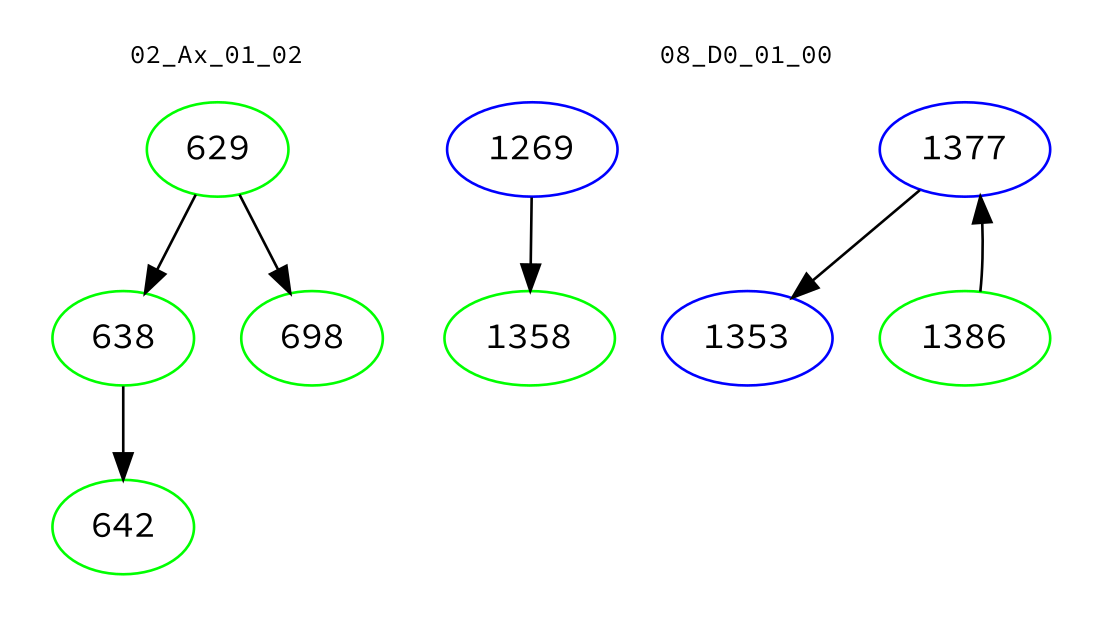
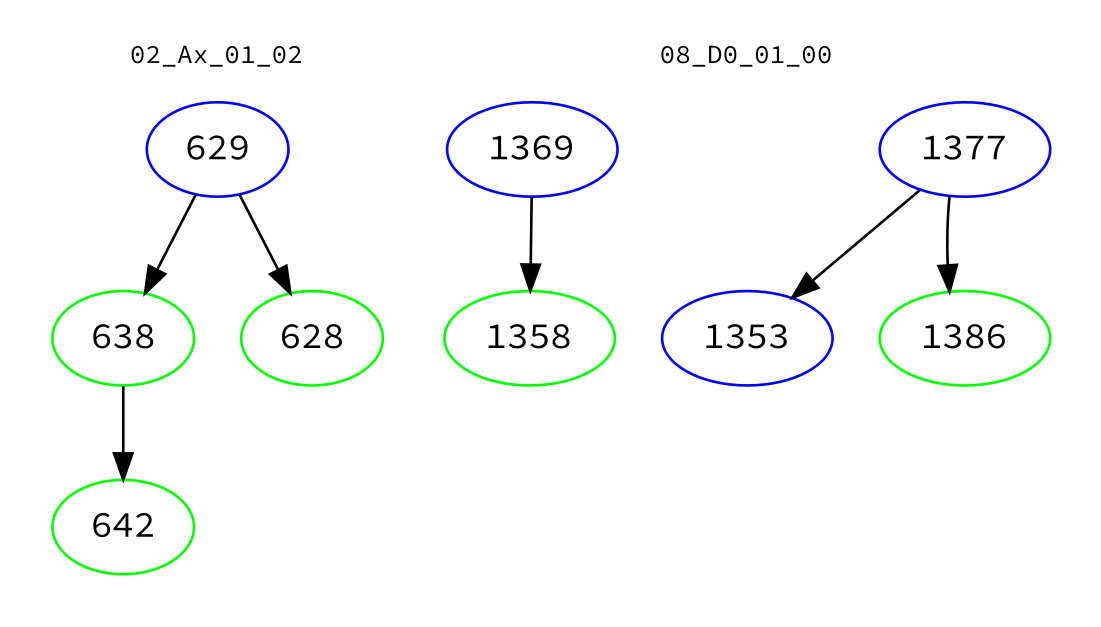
(218, 149) -> (218, 149)
(532, 149) -> (532, 149)
(982, 257) -> (947, 231)
(312, 338) -> (312, 338)
